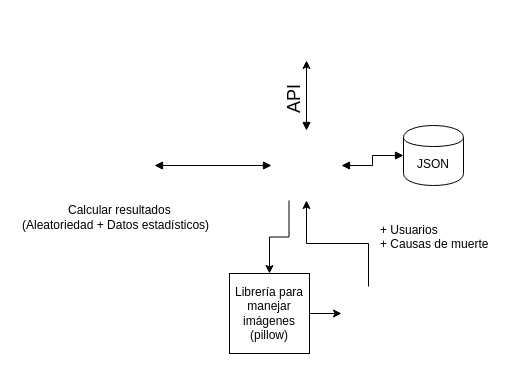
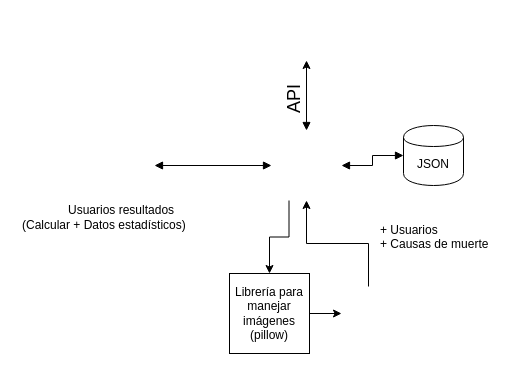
(126, 211) -> (128, 211)
(131, 226) -> (117, 226)
